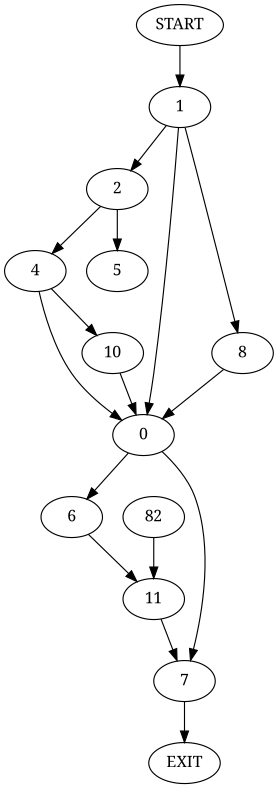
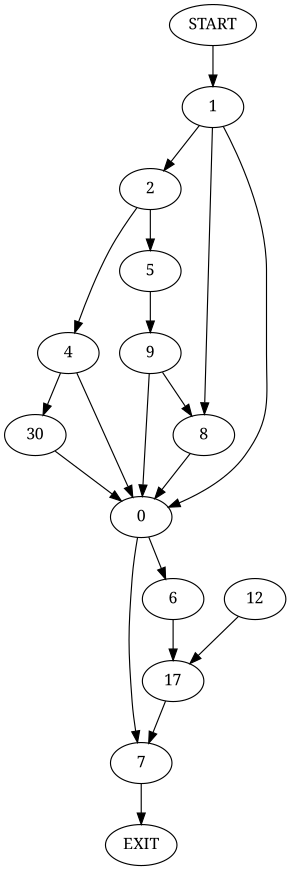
(113, 353) -> (35, 435)
none -> (150, 353)
(154, 517) -> (255, 599)
(154, 599) -> (173, 681)
